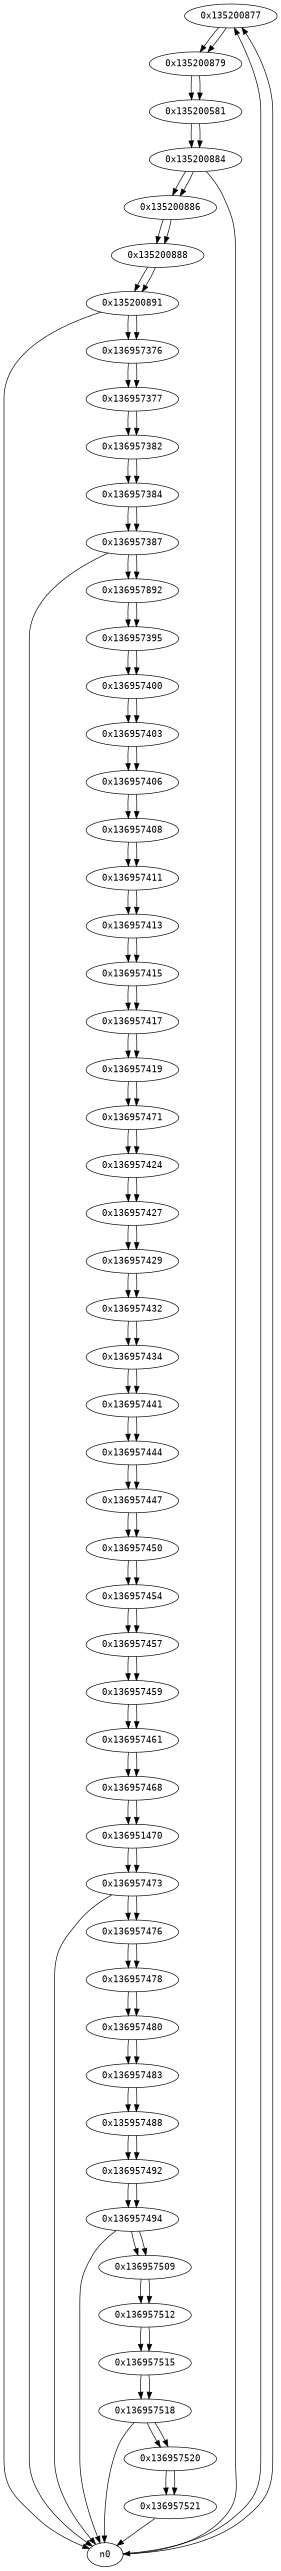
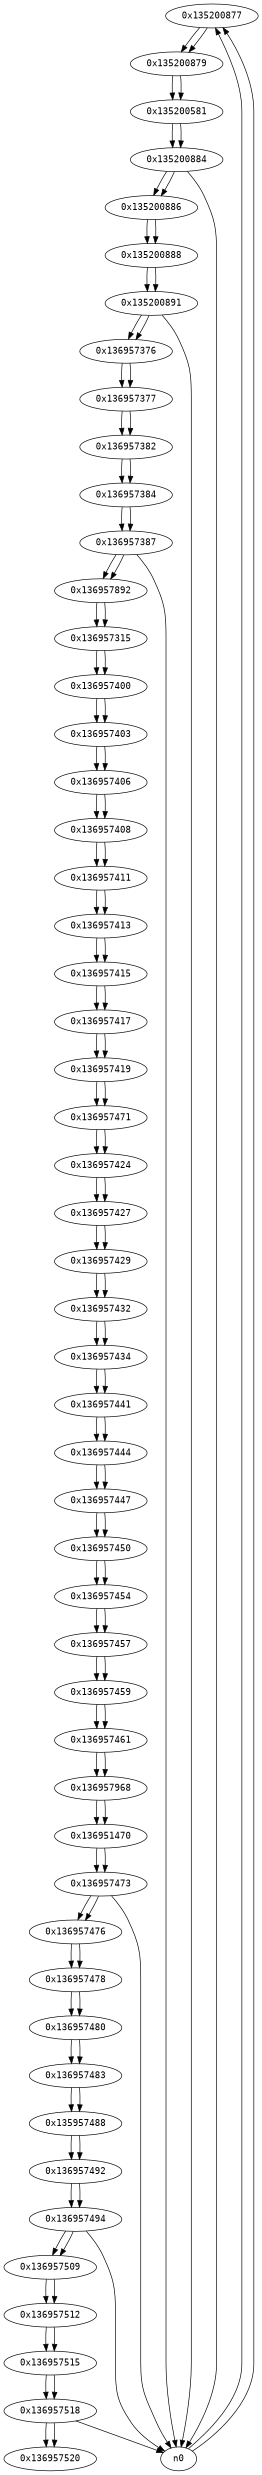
(132, 639) -> (101, 639)
(132, 1788) -> (101, 1788)
(170, 2507) -> none
